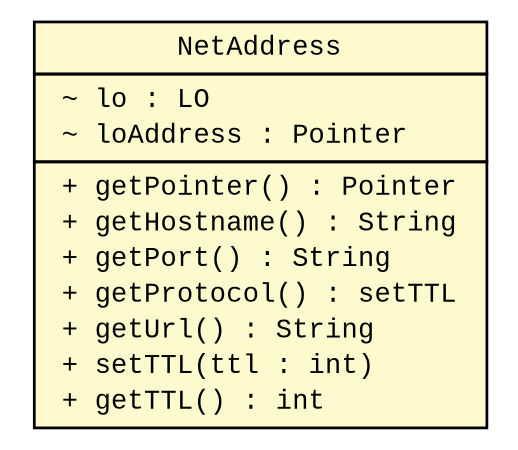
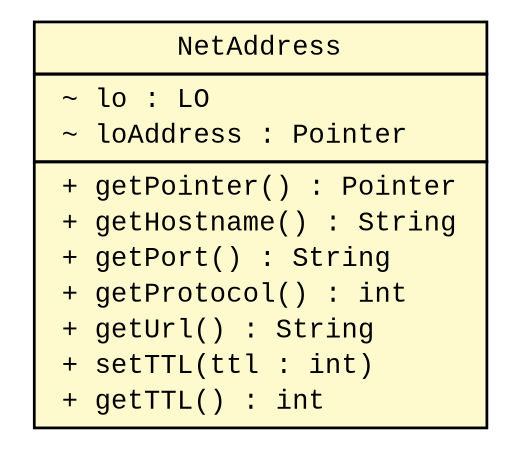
(261, 294) -> (236, 294)
